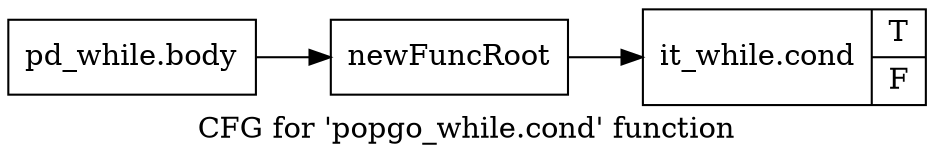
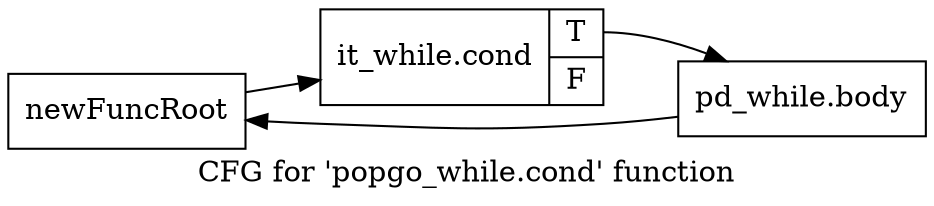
none -> (656, 38)
